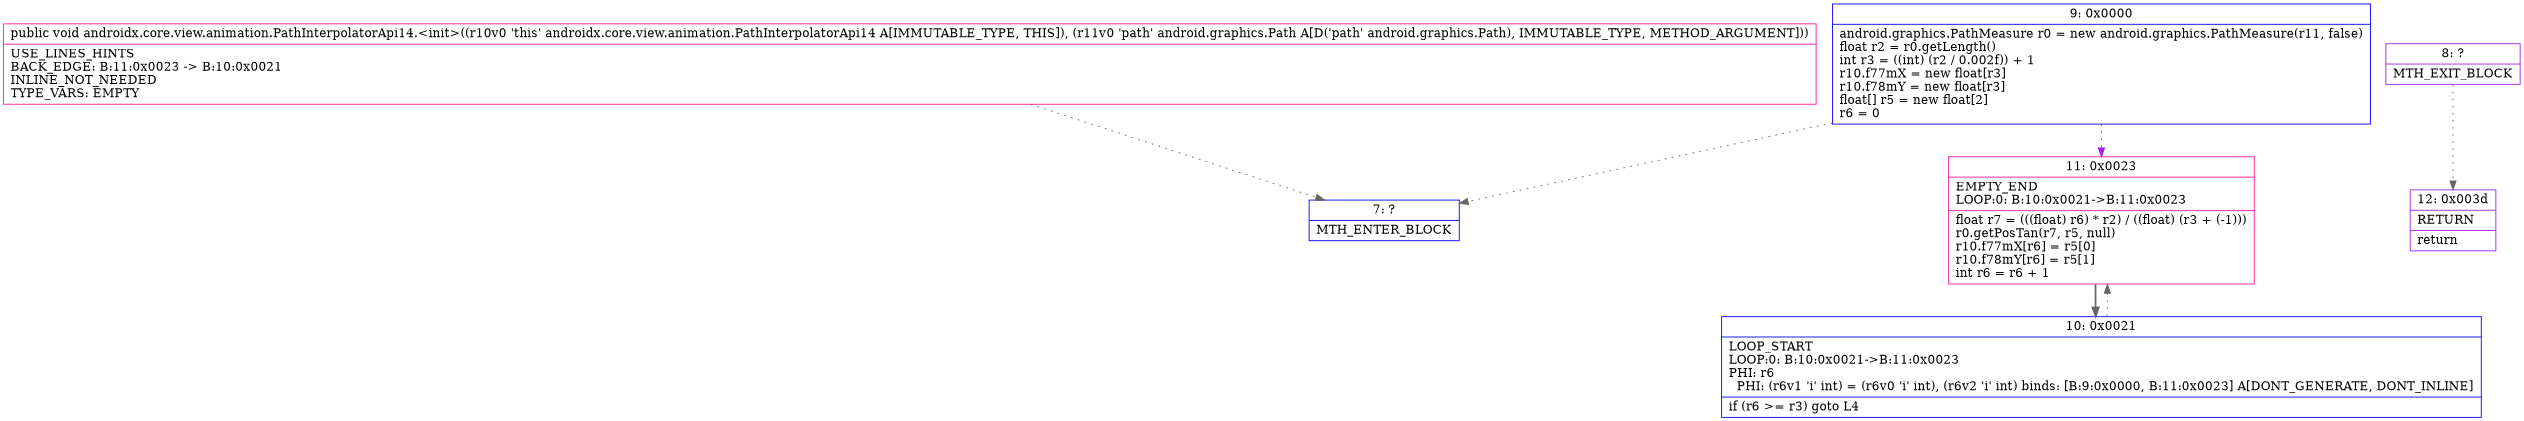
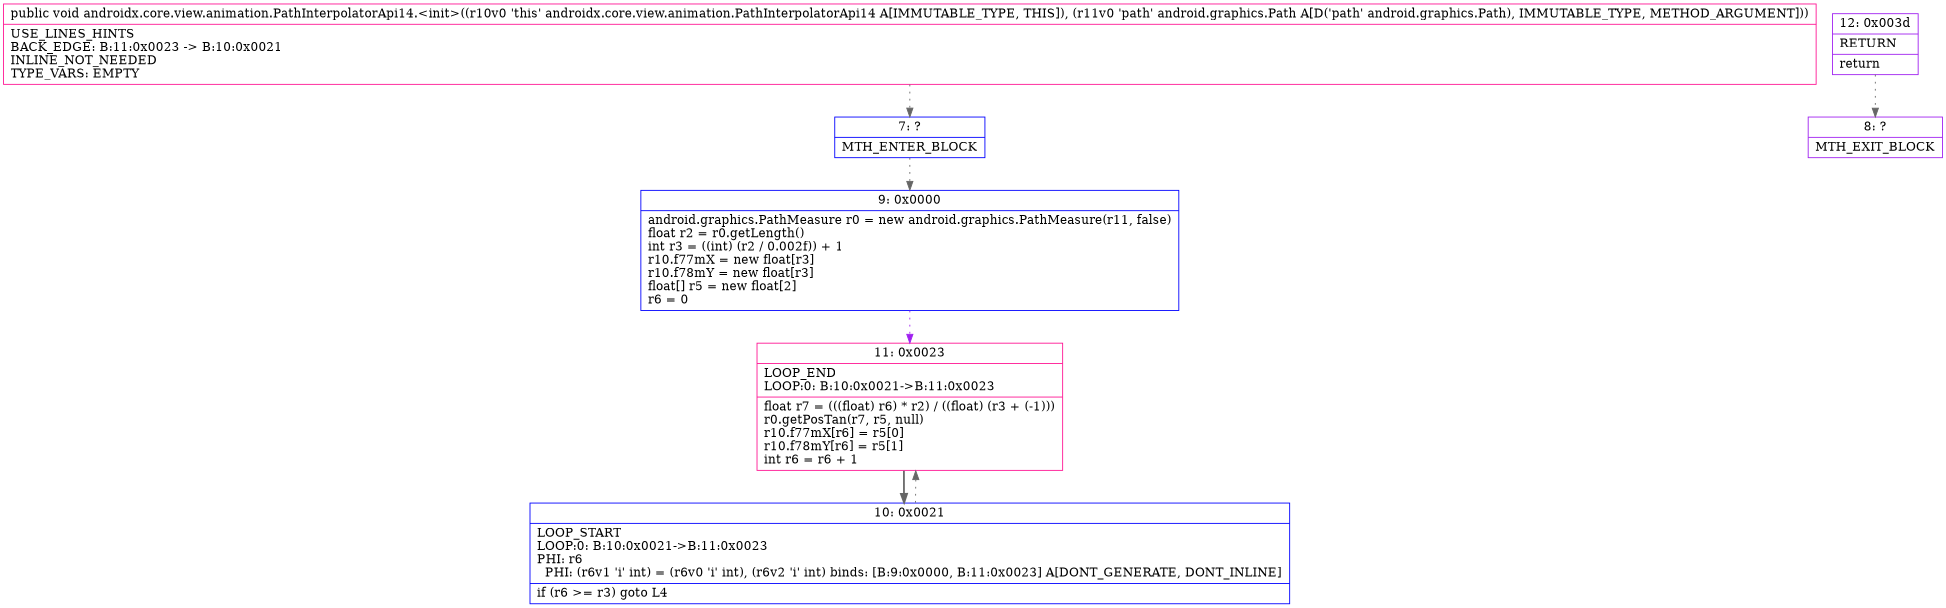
(2453, 133) -> (1875, 91)
(1650, 162) -> (910, 170)
(1997, 187) -> (800, 373)
